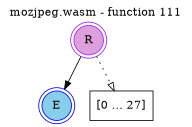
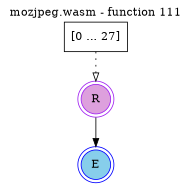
(104, 70) -> (96, 62)
